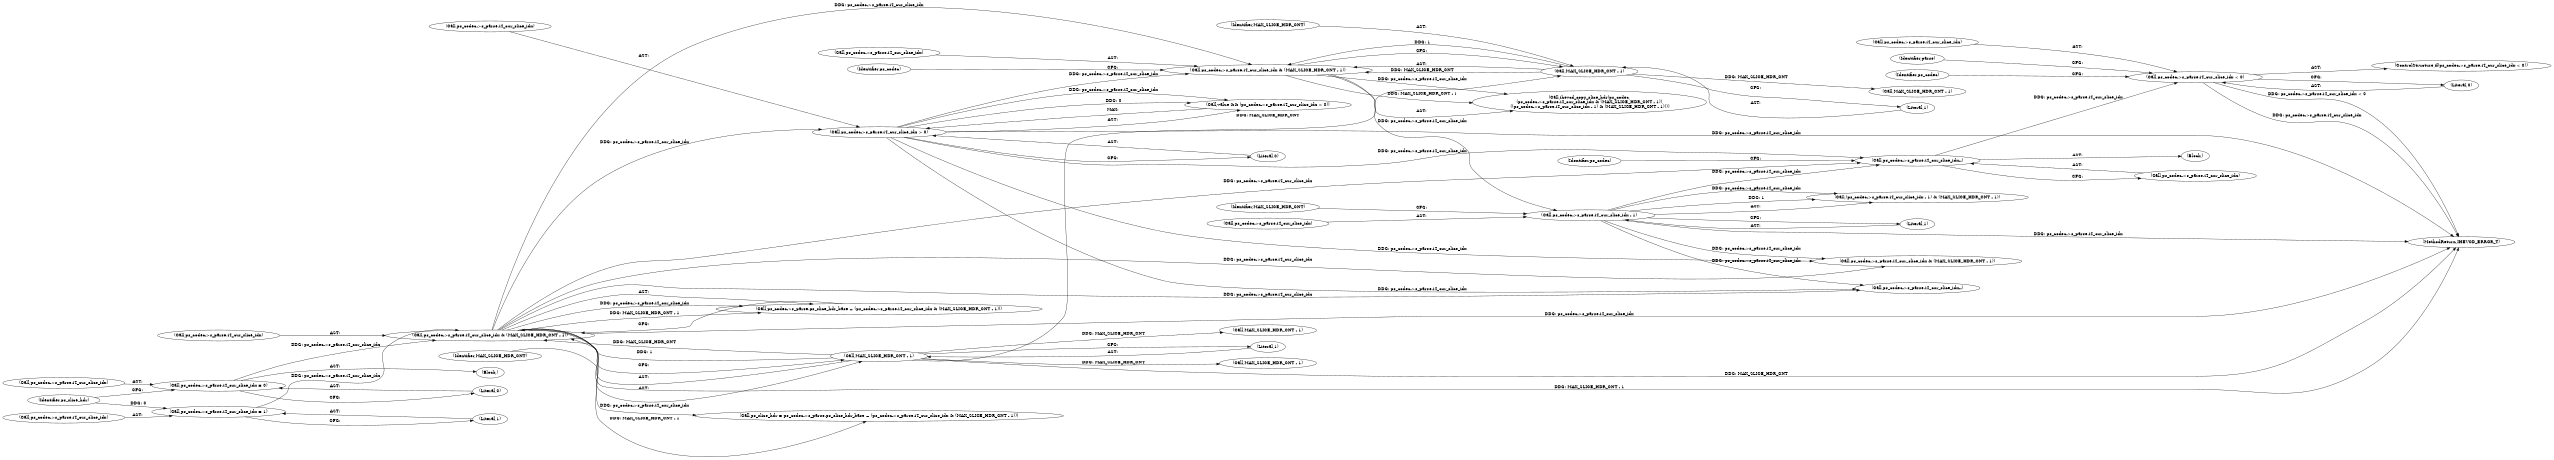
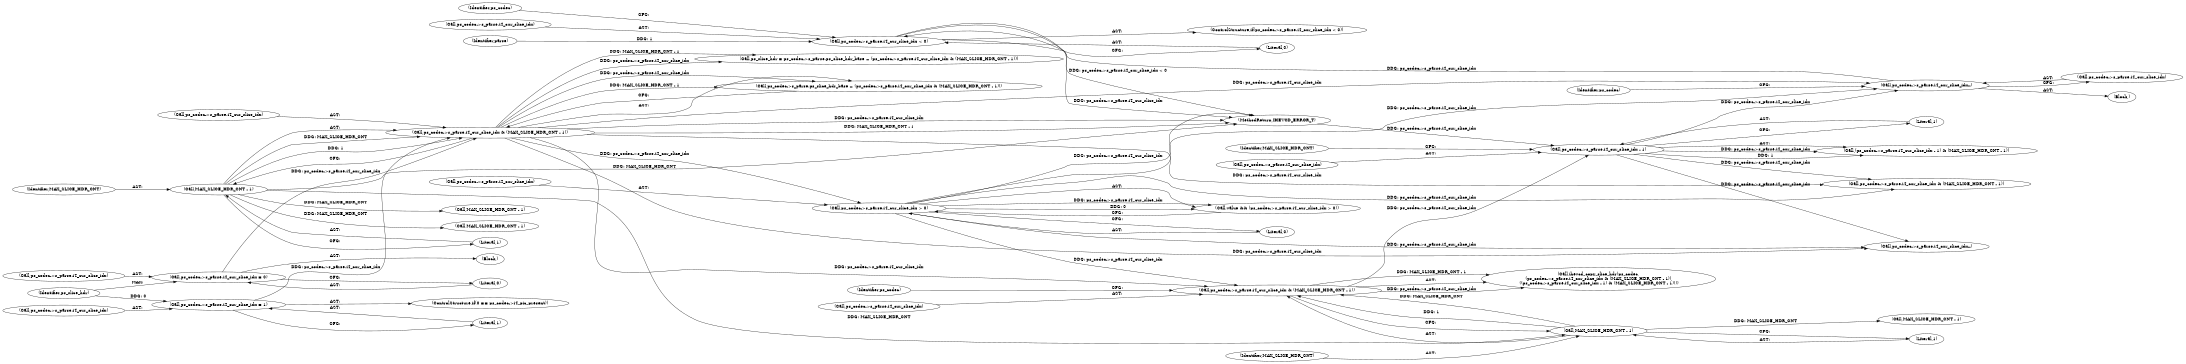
(2078, 63) -> (645, 39)
(1114, 110) -> (1118, 213)
(2013, 236) -> (1434, 135)
none -> (490, 303)
(138, 390) -> (138, 282)
